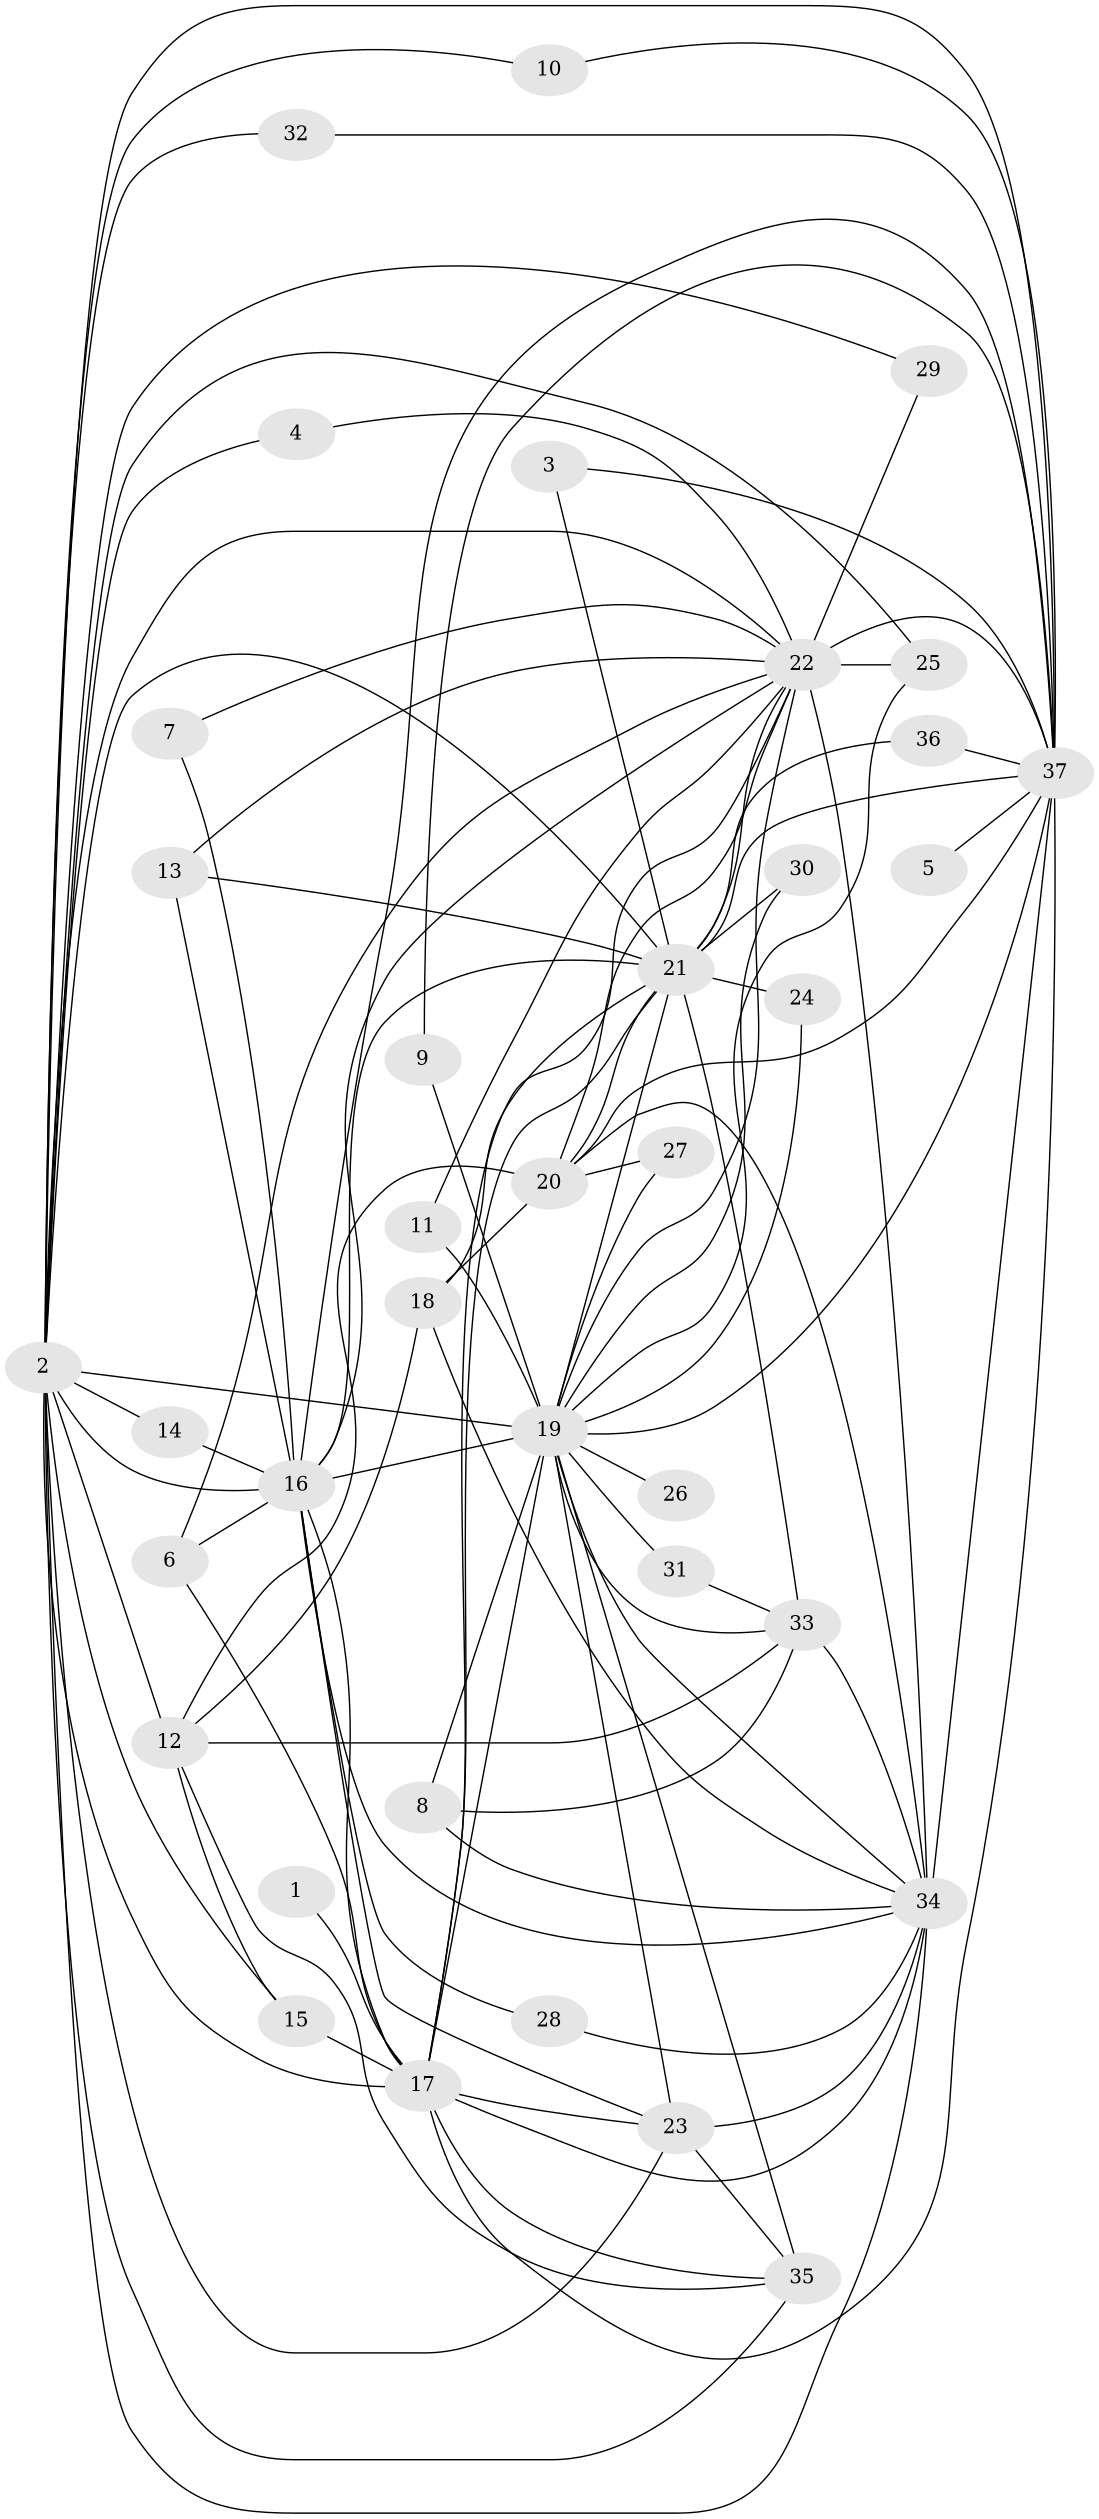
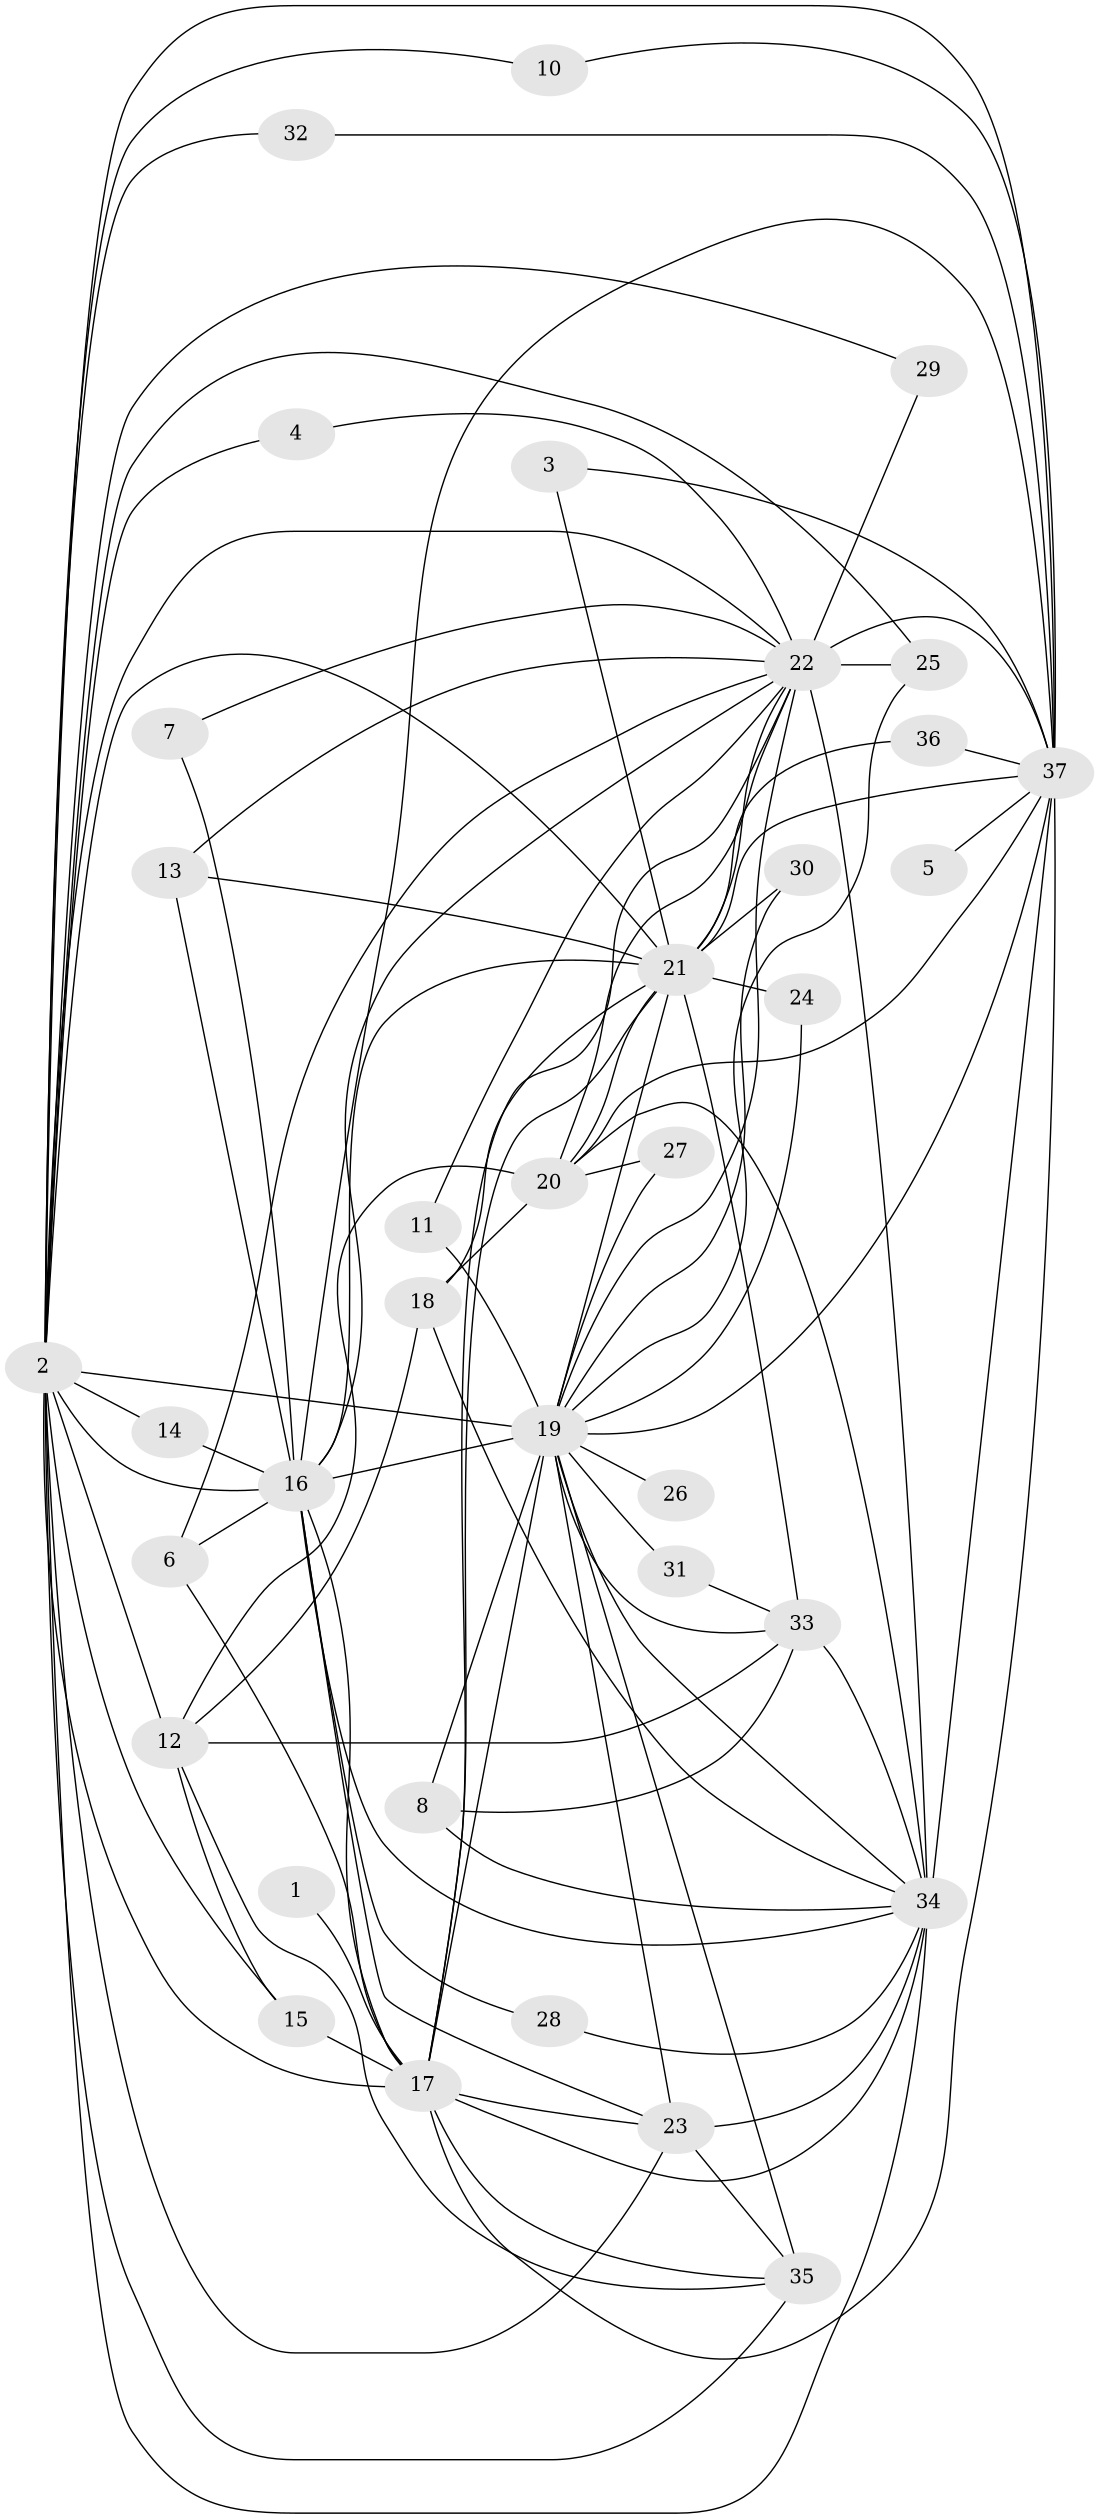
(423, 1060) -> none
